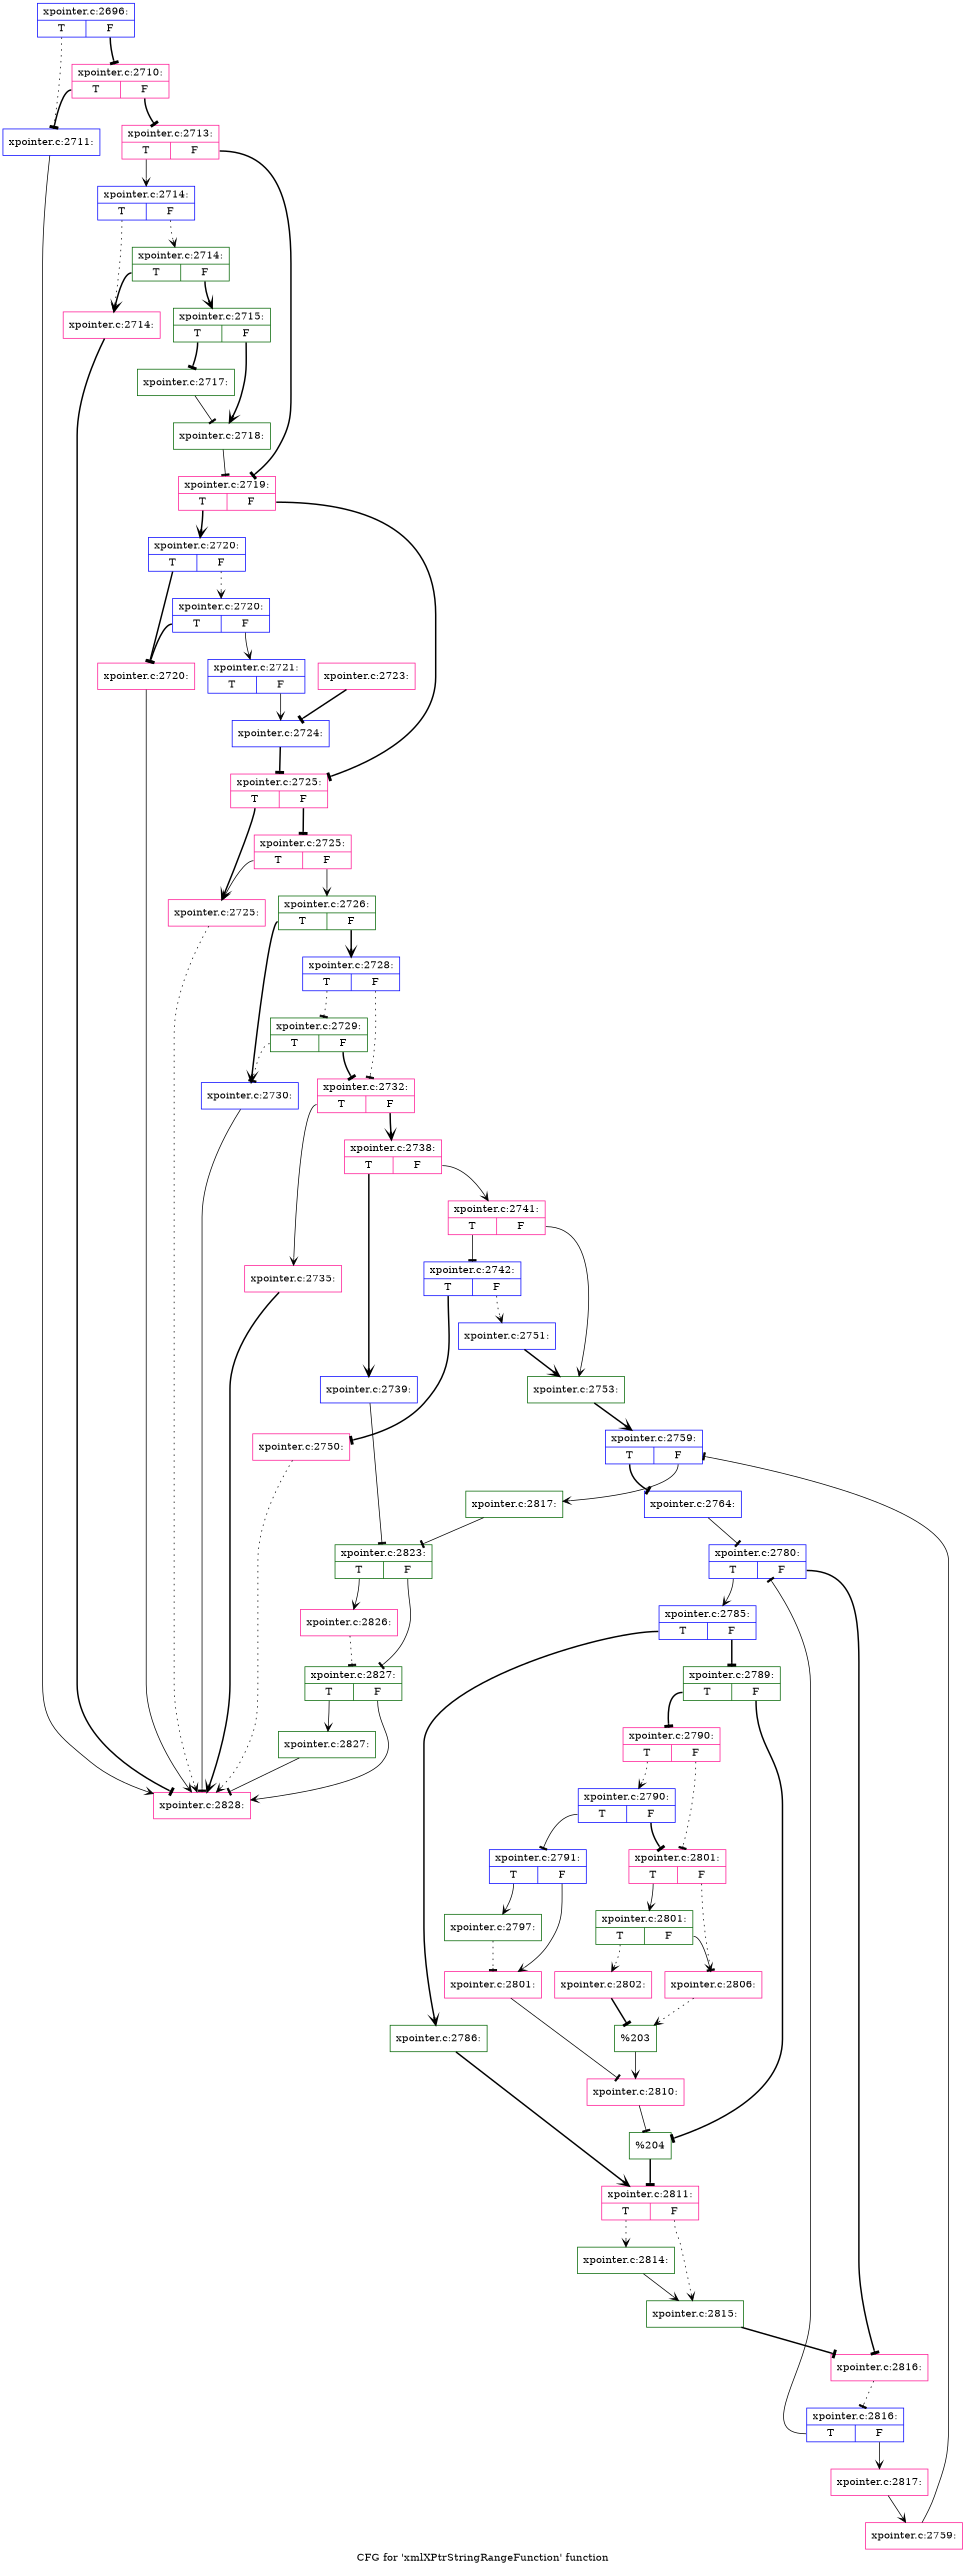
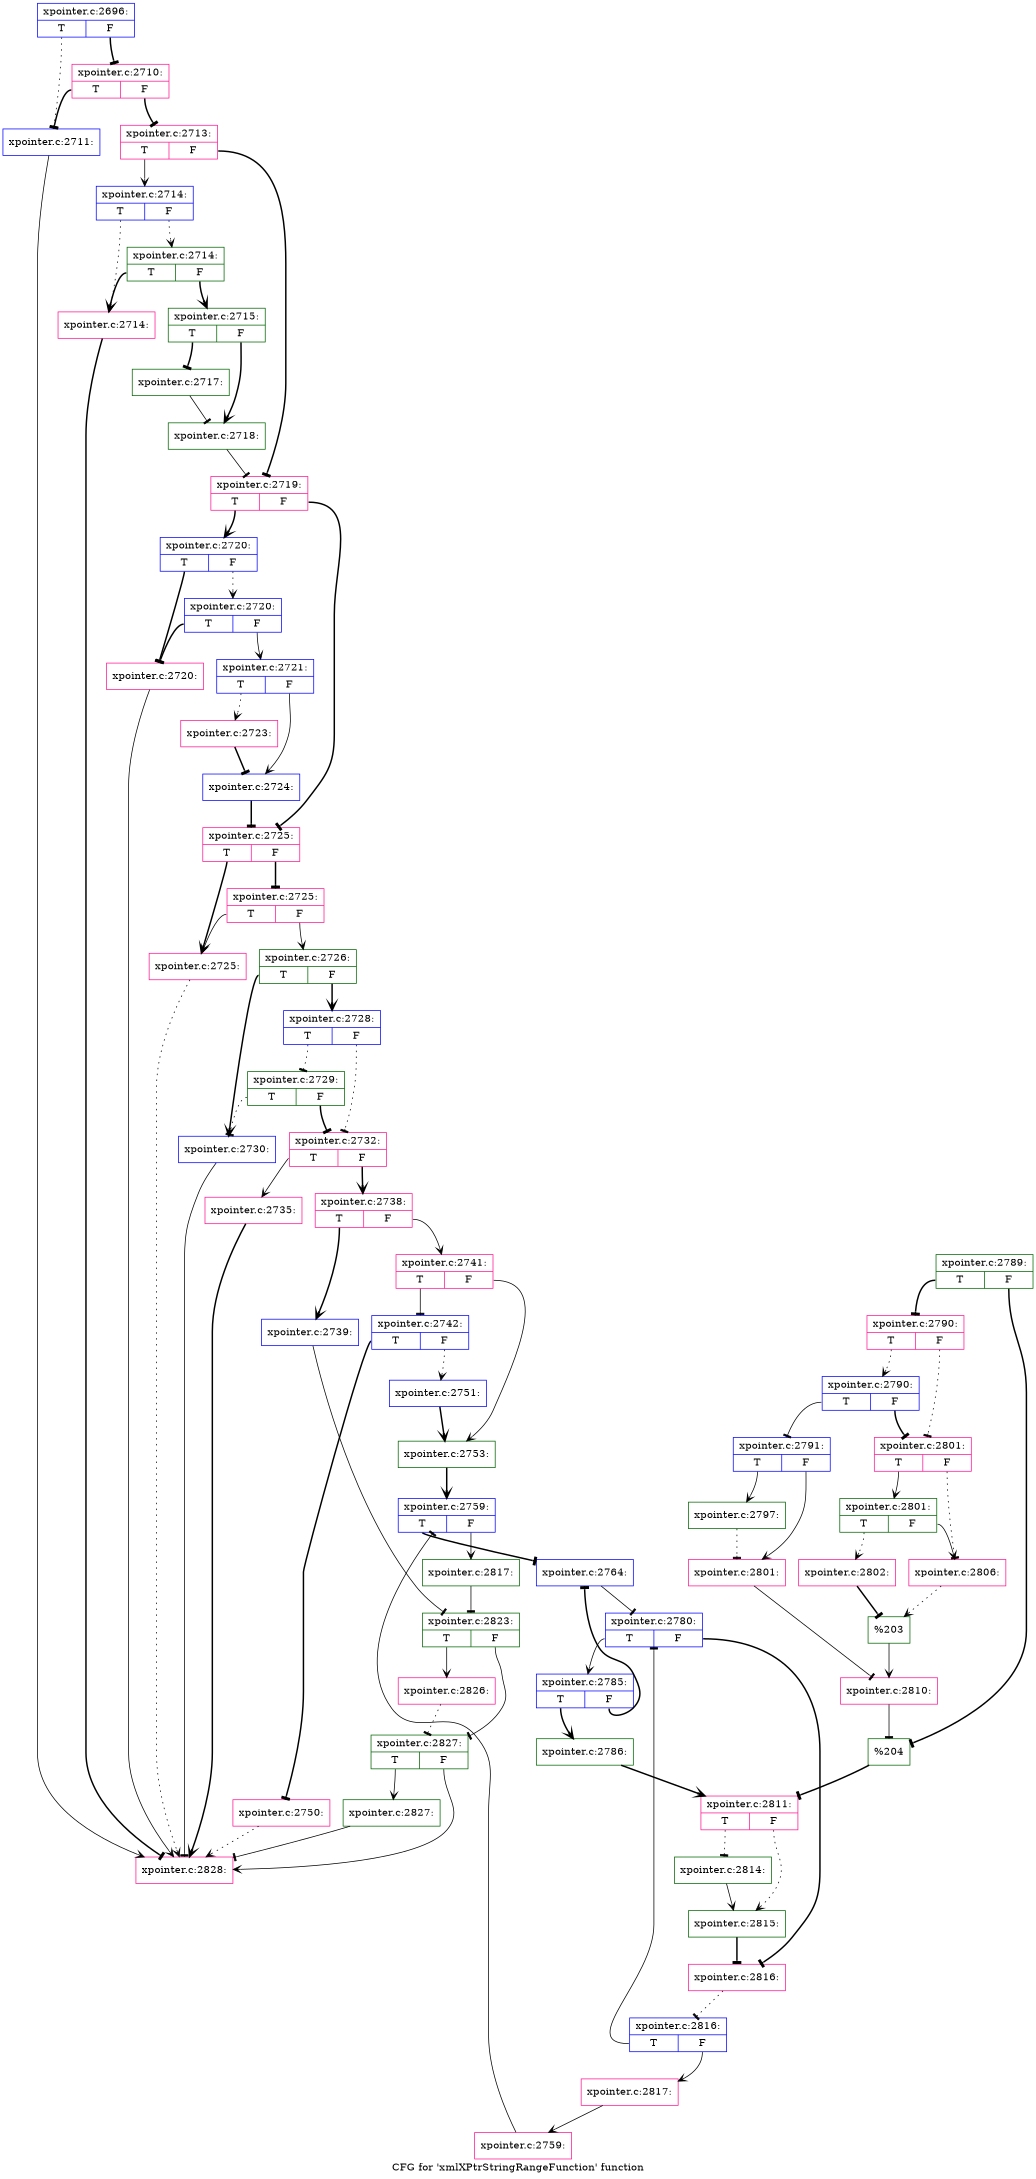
none -> (240, 703)
(732, 1651) -> (620, 1662)
(626, 2230) -> (725, 1842)
